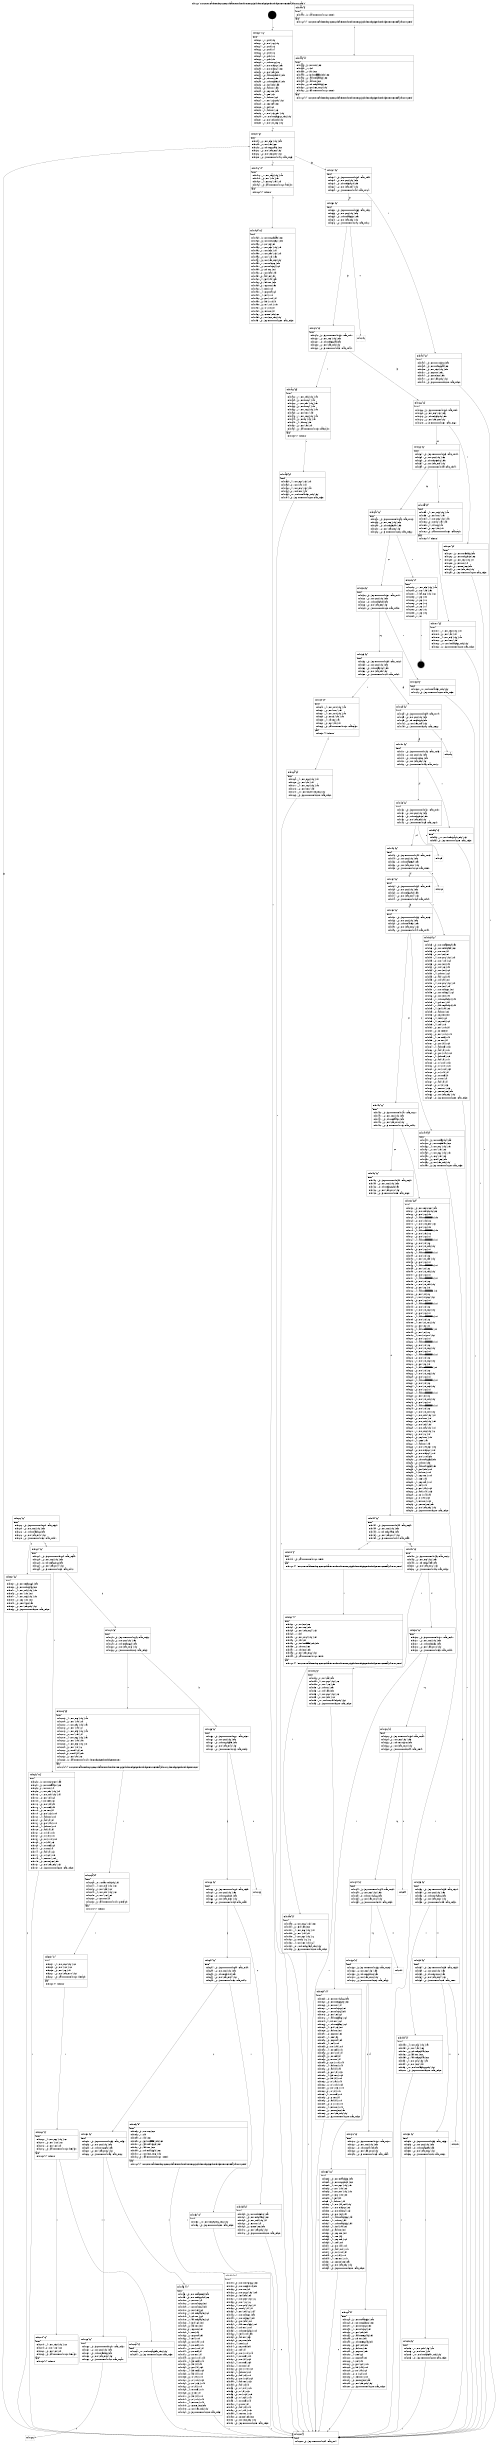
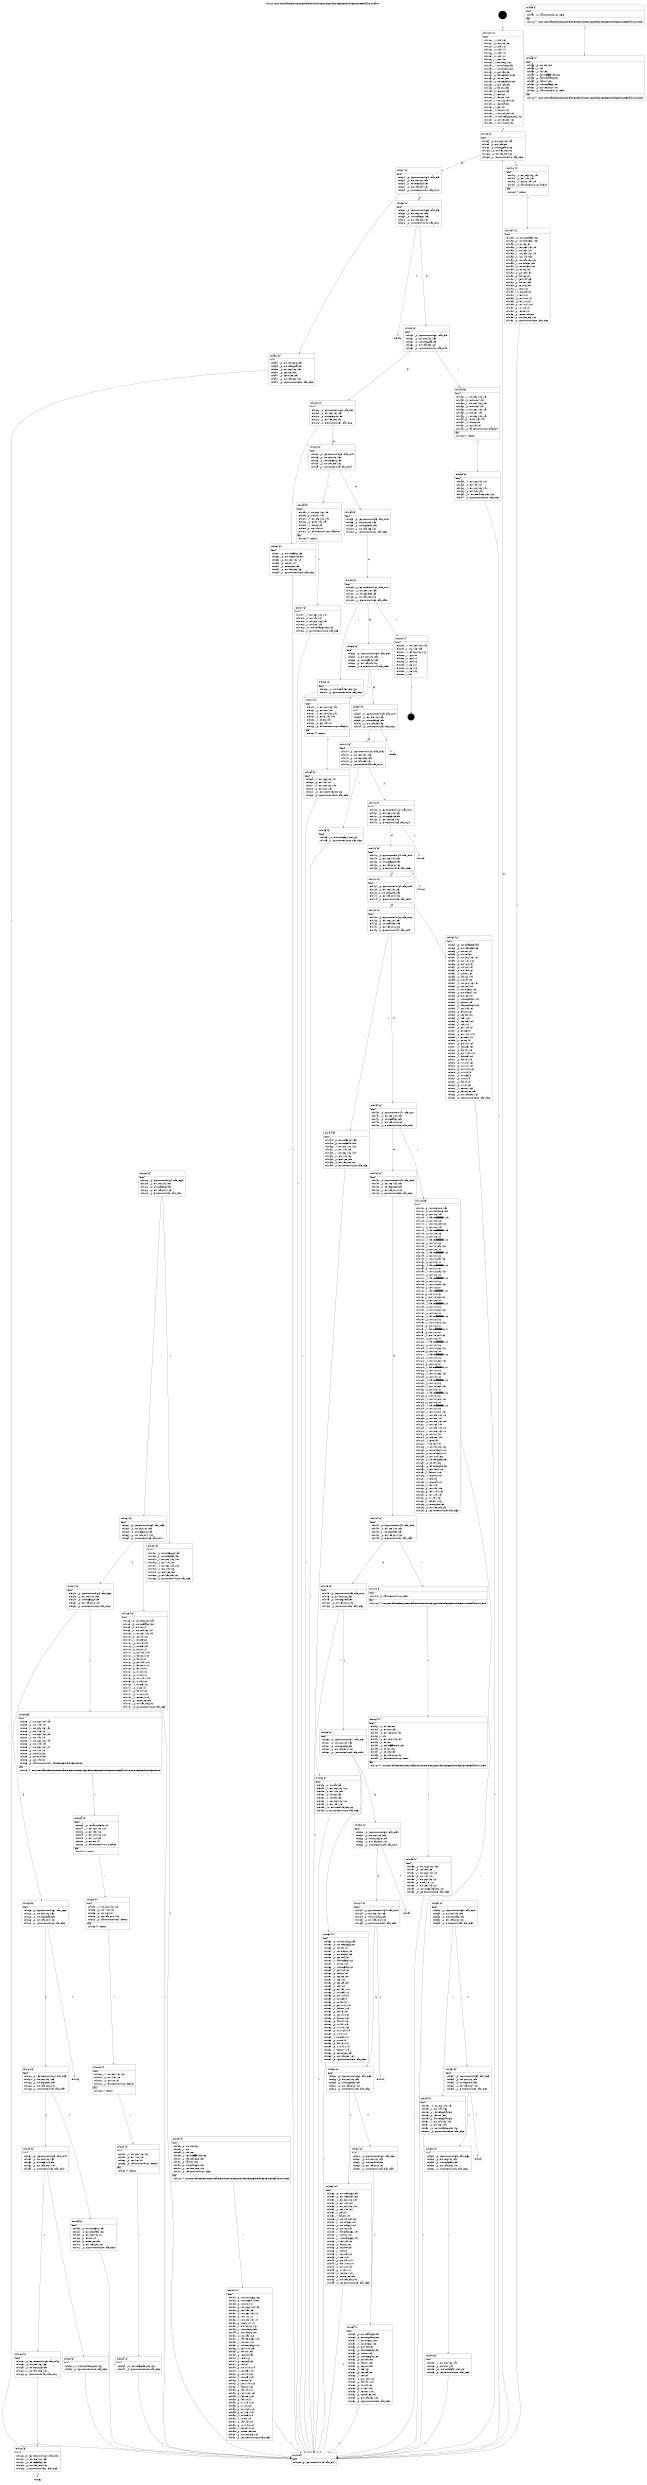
(405, 556) -> (386, 619)
(94, 2264) -> (138, 2265)
(199, 2350) -> none
